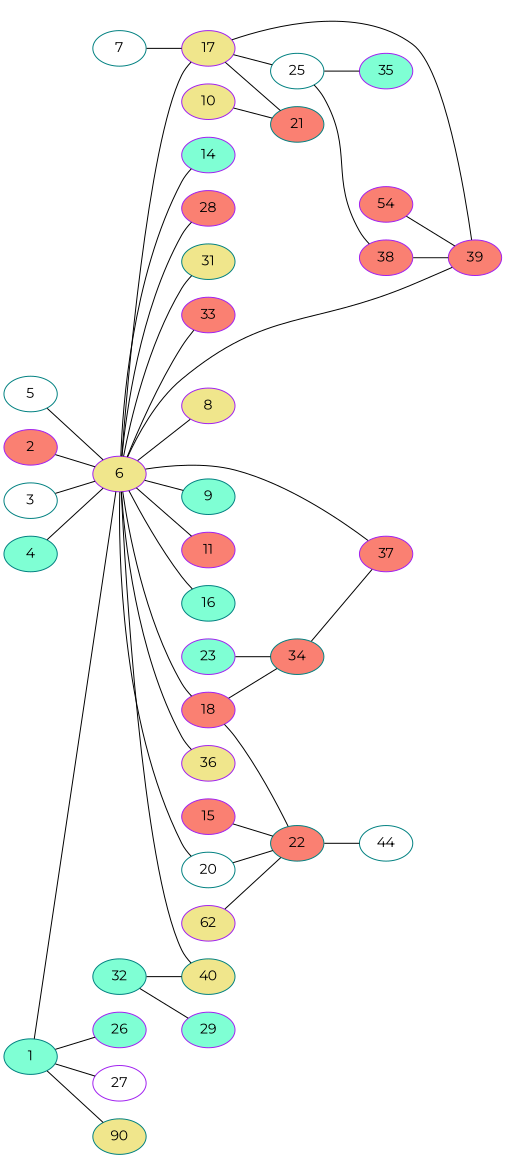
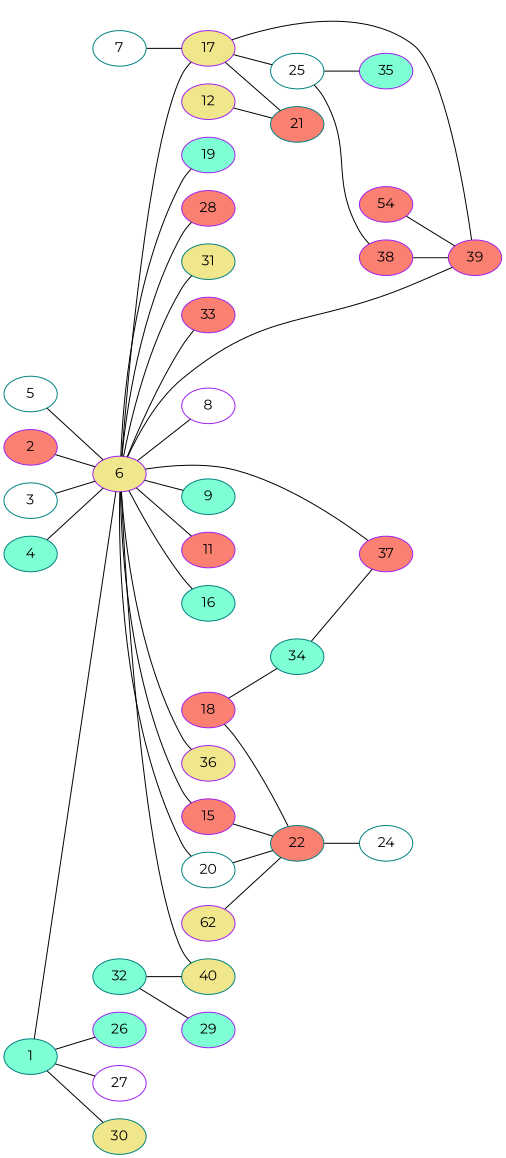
(208, 102) -> (208, 102)
(208, 155) -> (208, 155)
(208, 406) -> (208, 406)
(146, 598) -> (140, 668)
(208, 657) -> none
(297, 657) -> (297, 657)
(386, 843) -> (386, 843)
(119, 1137) -> (119, 1137)
